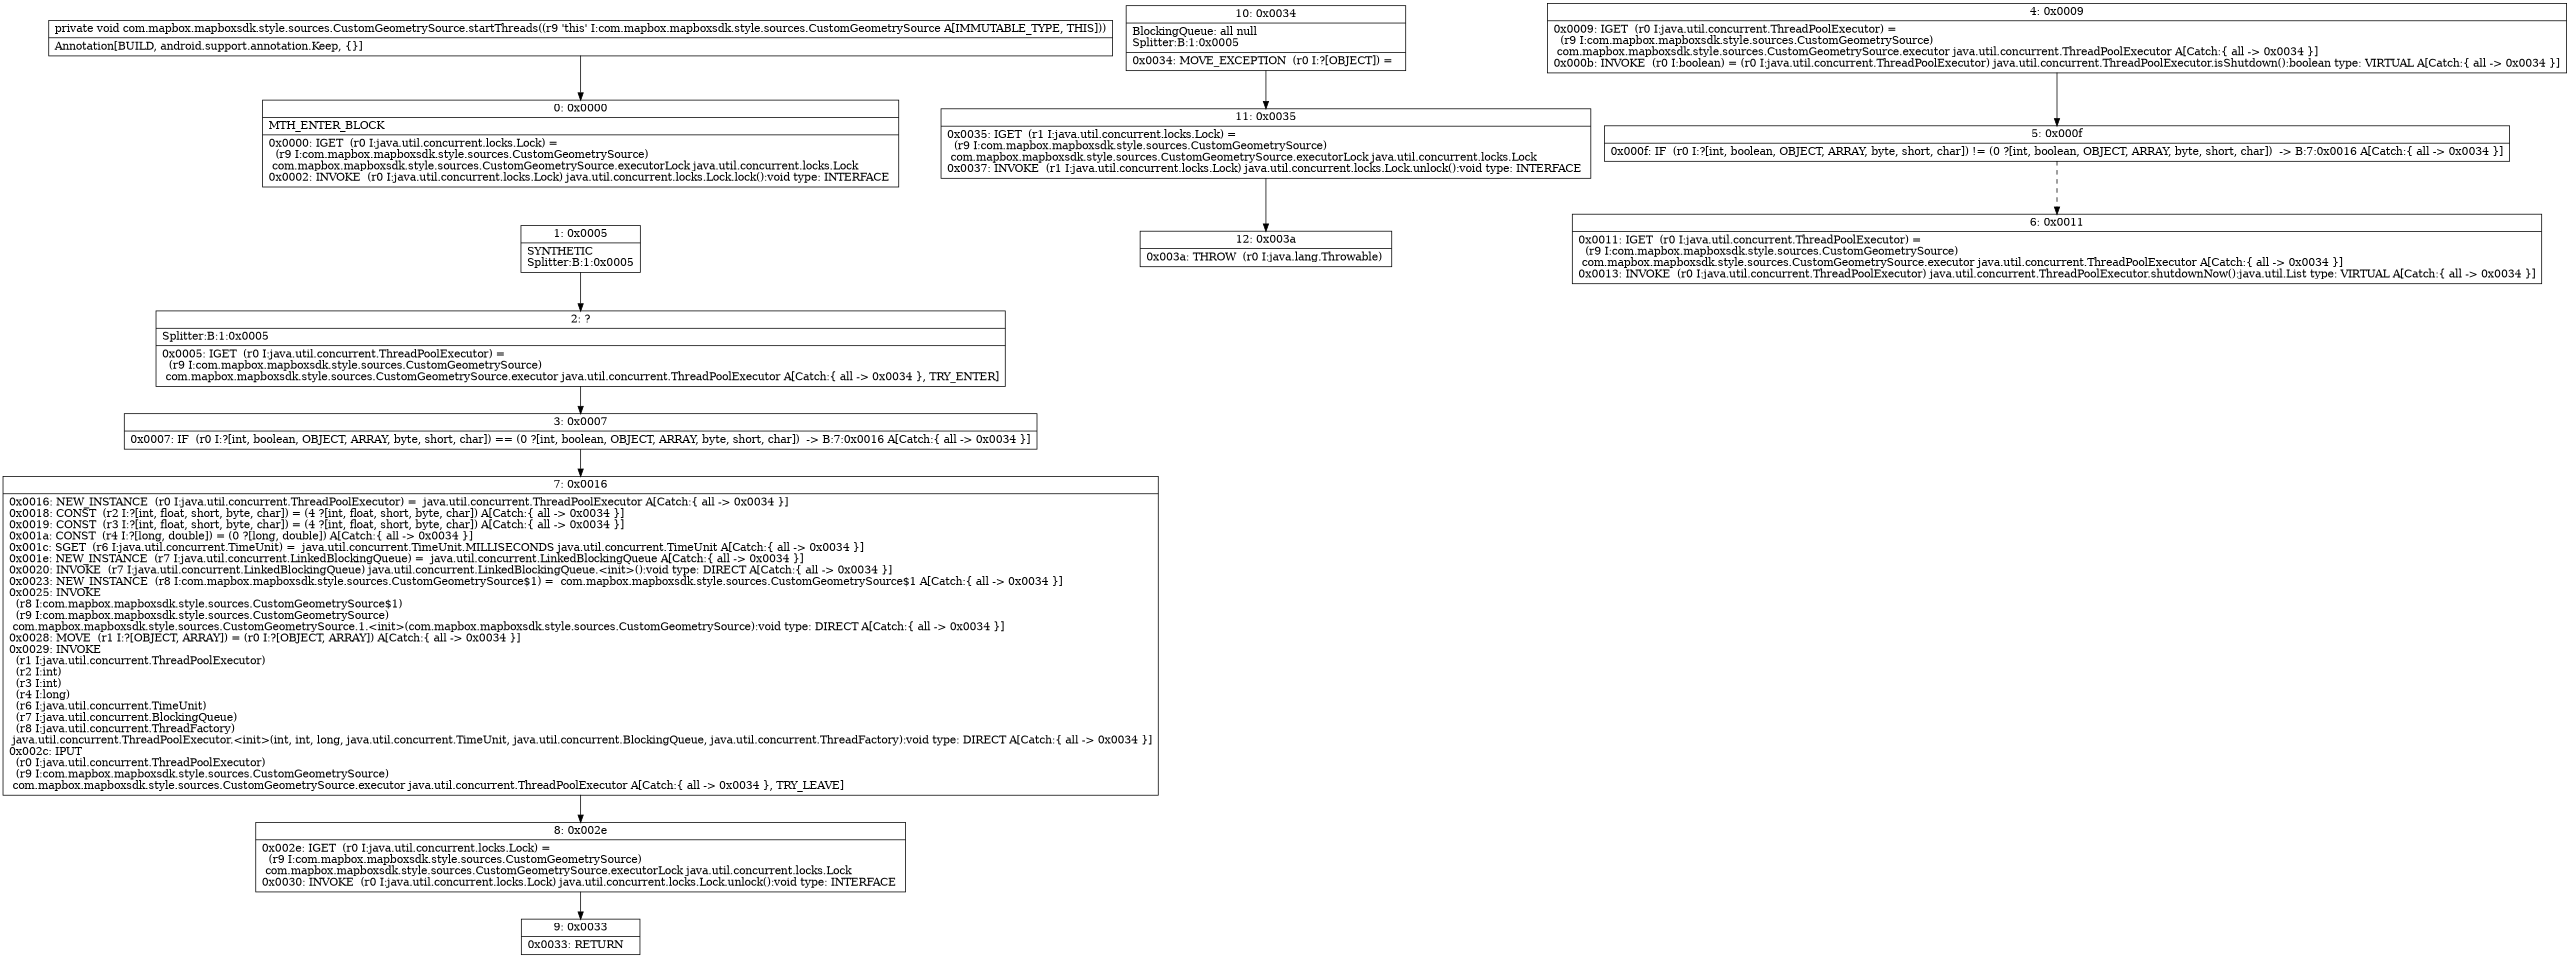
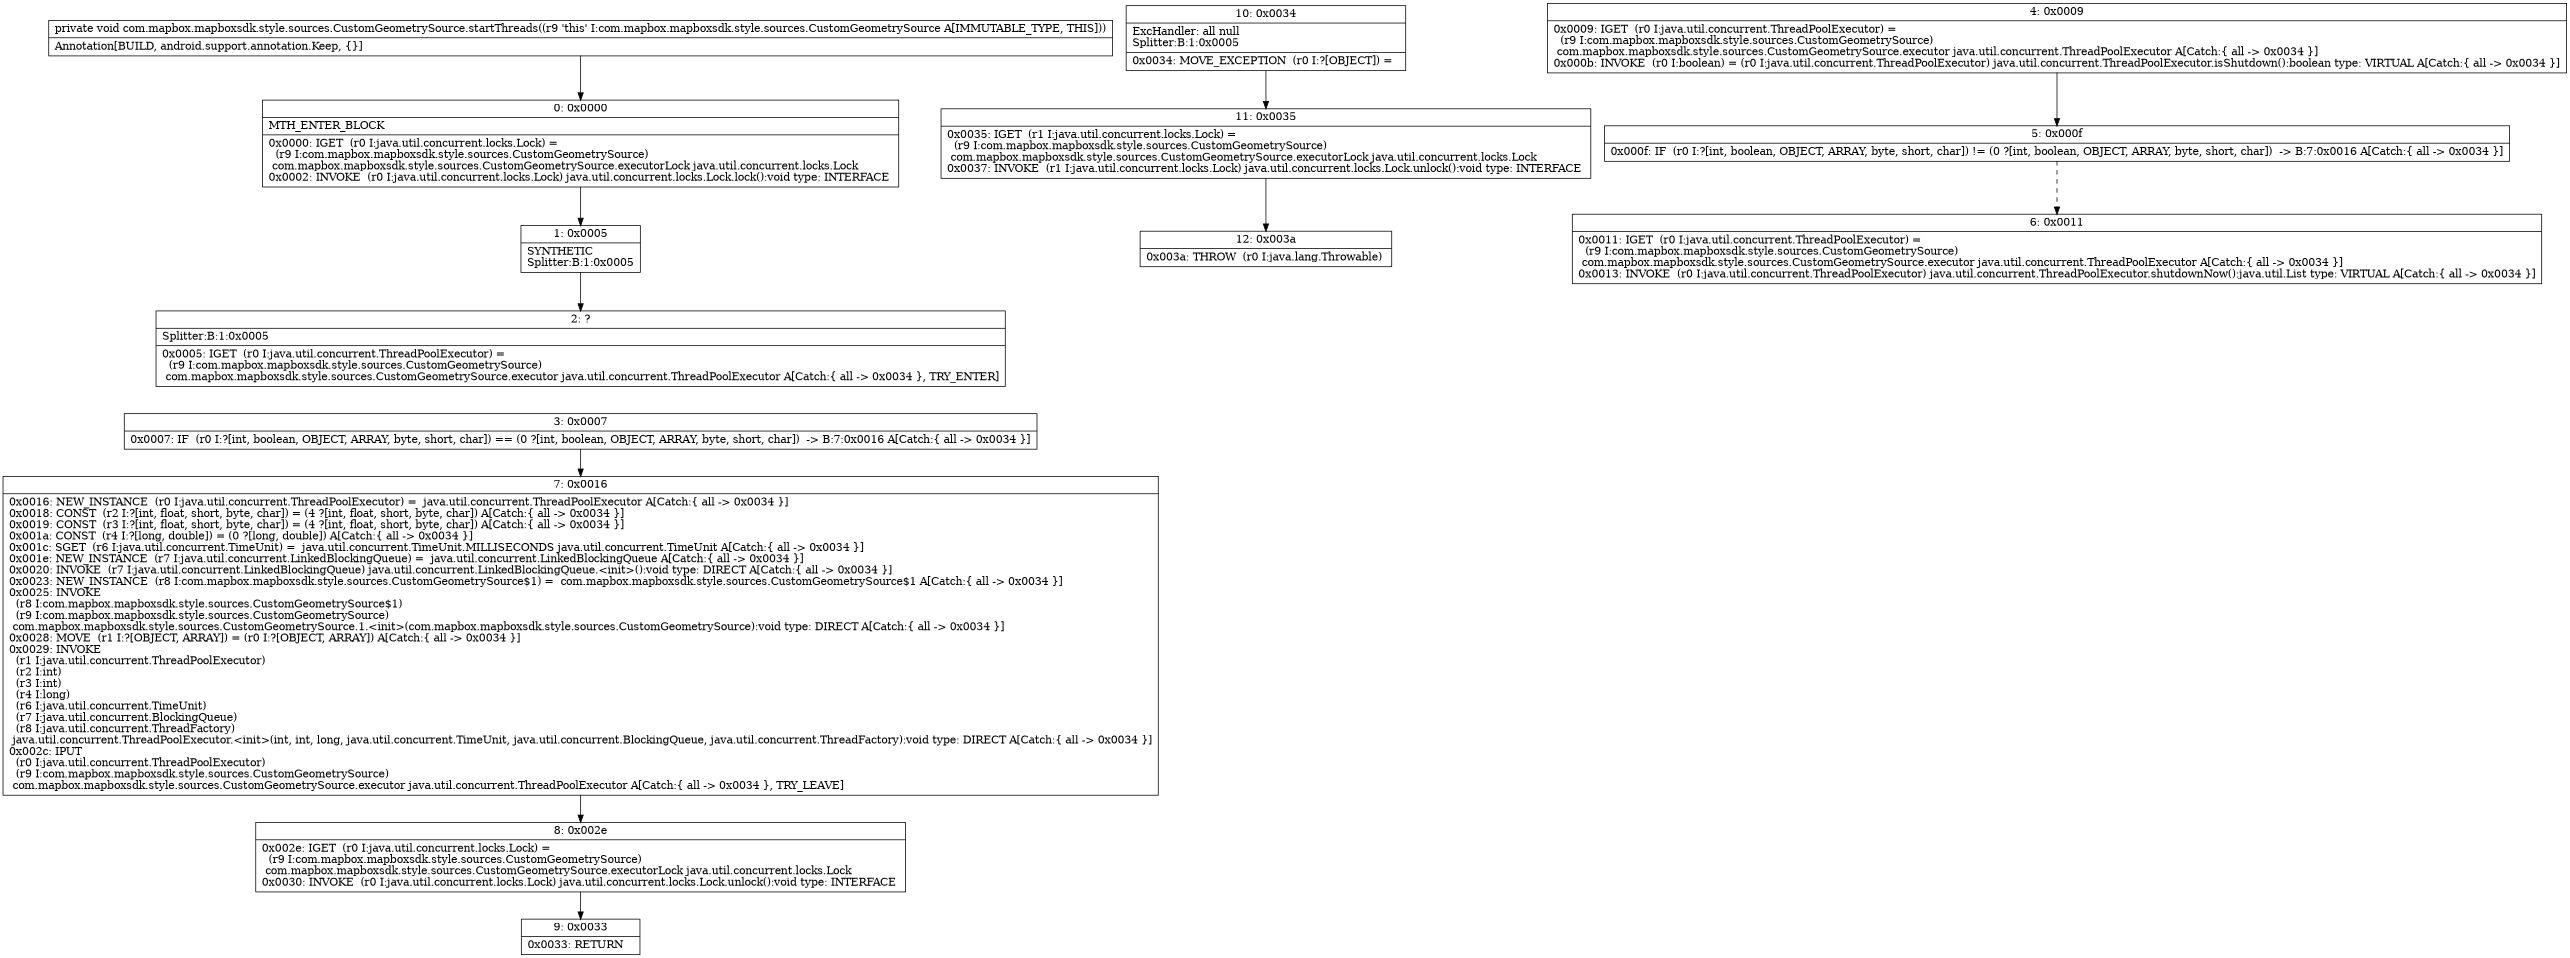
(1195, 32) -> (1186, 32)
none -> (581, 202)
(581, 396) -> none
